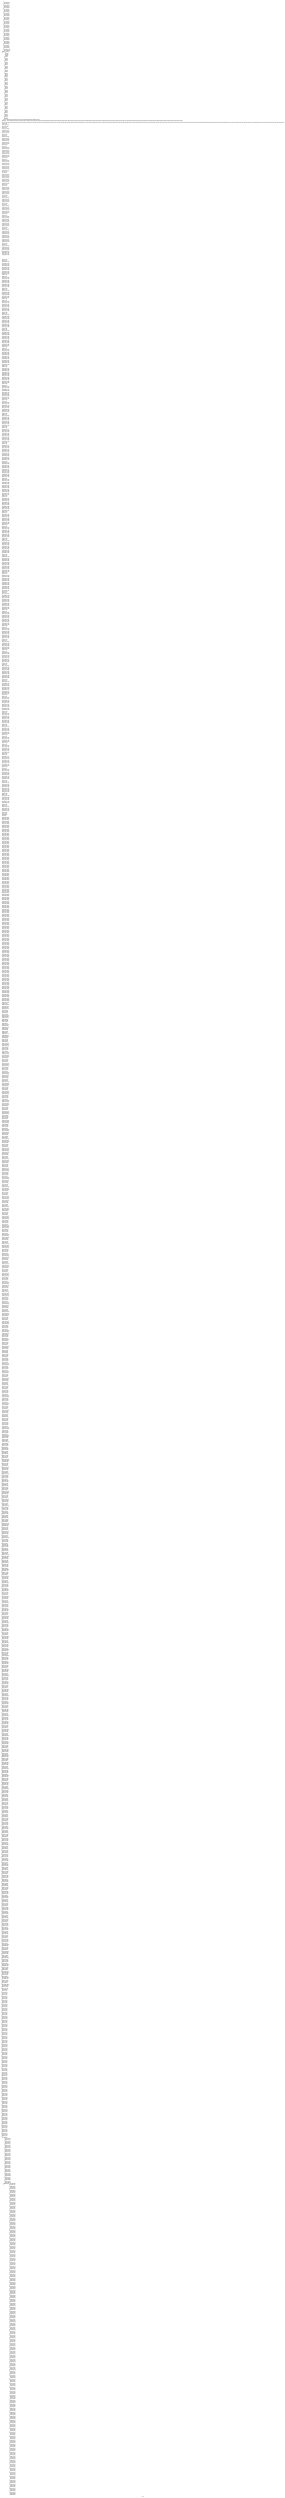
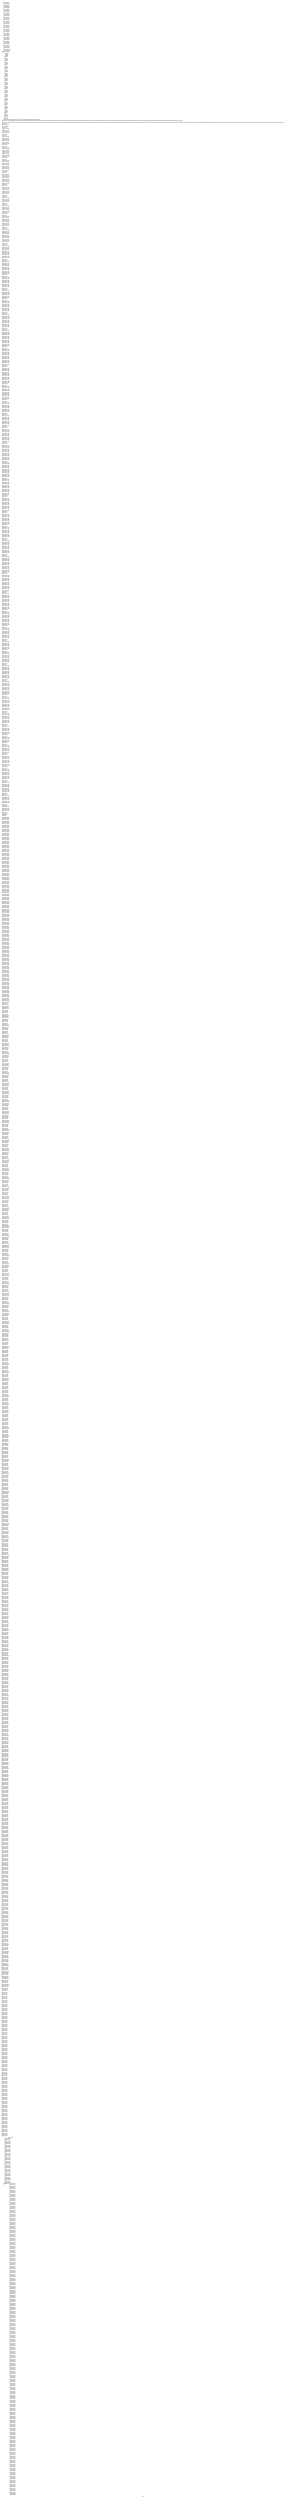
none -> (2, 257)
(3, 2138) -> (6, 2137)
